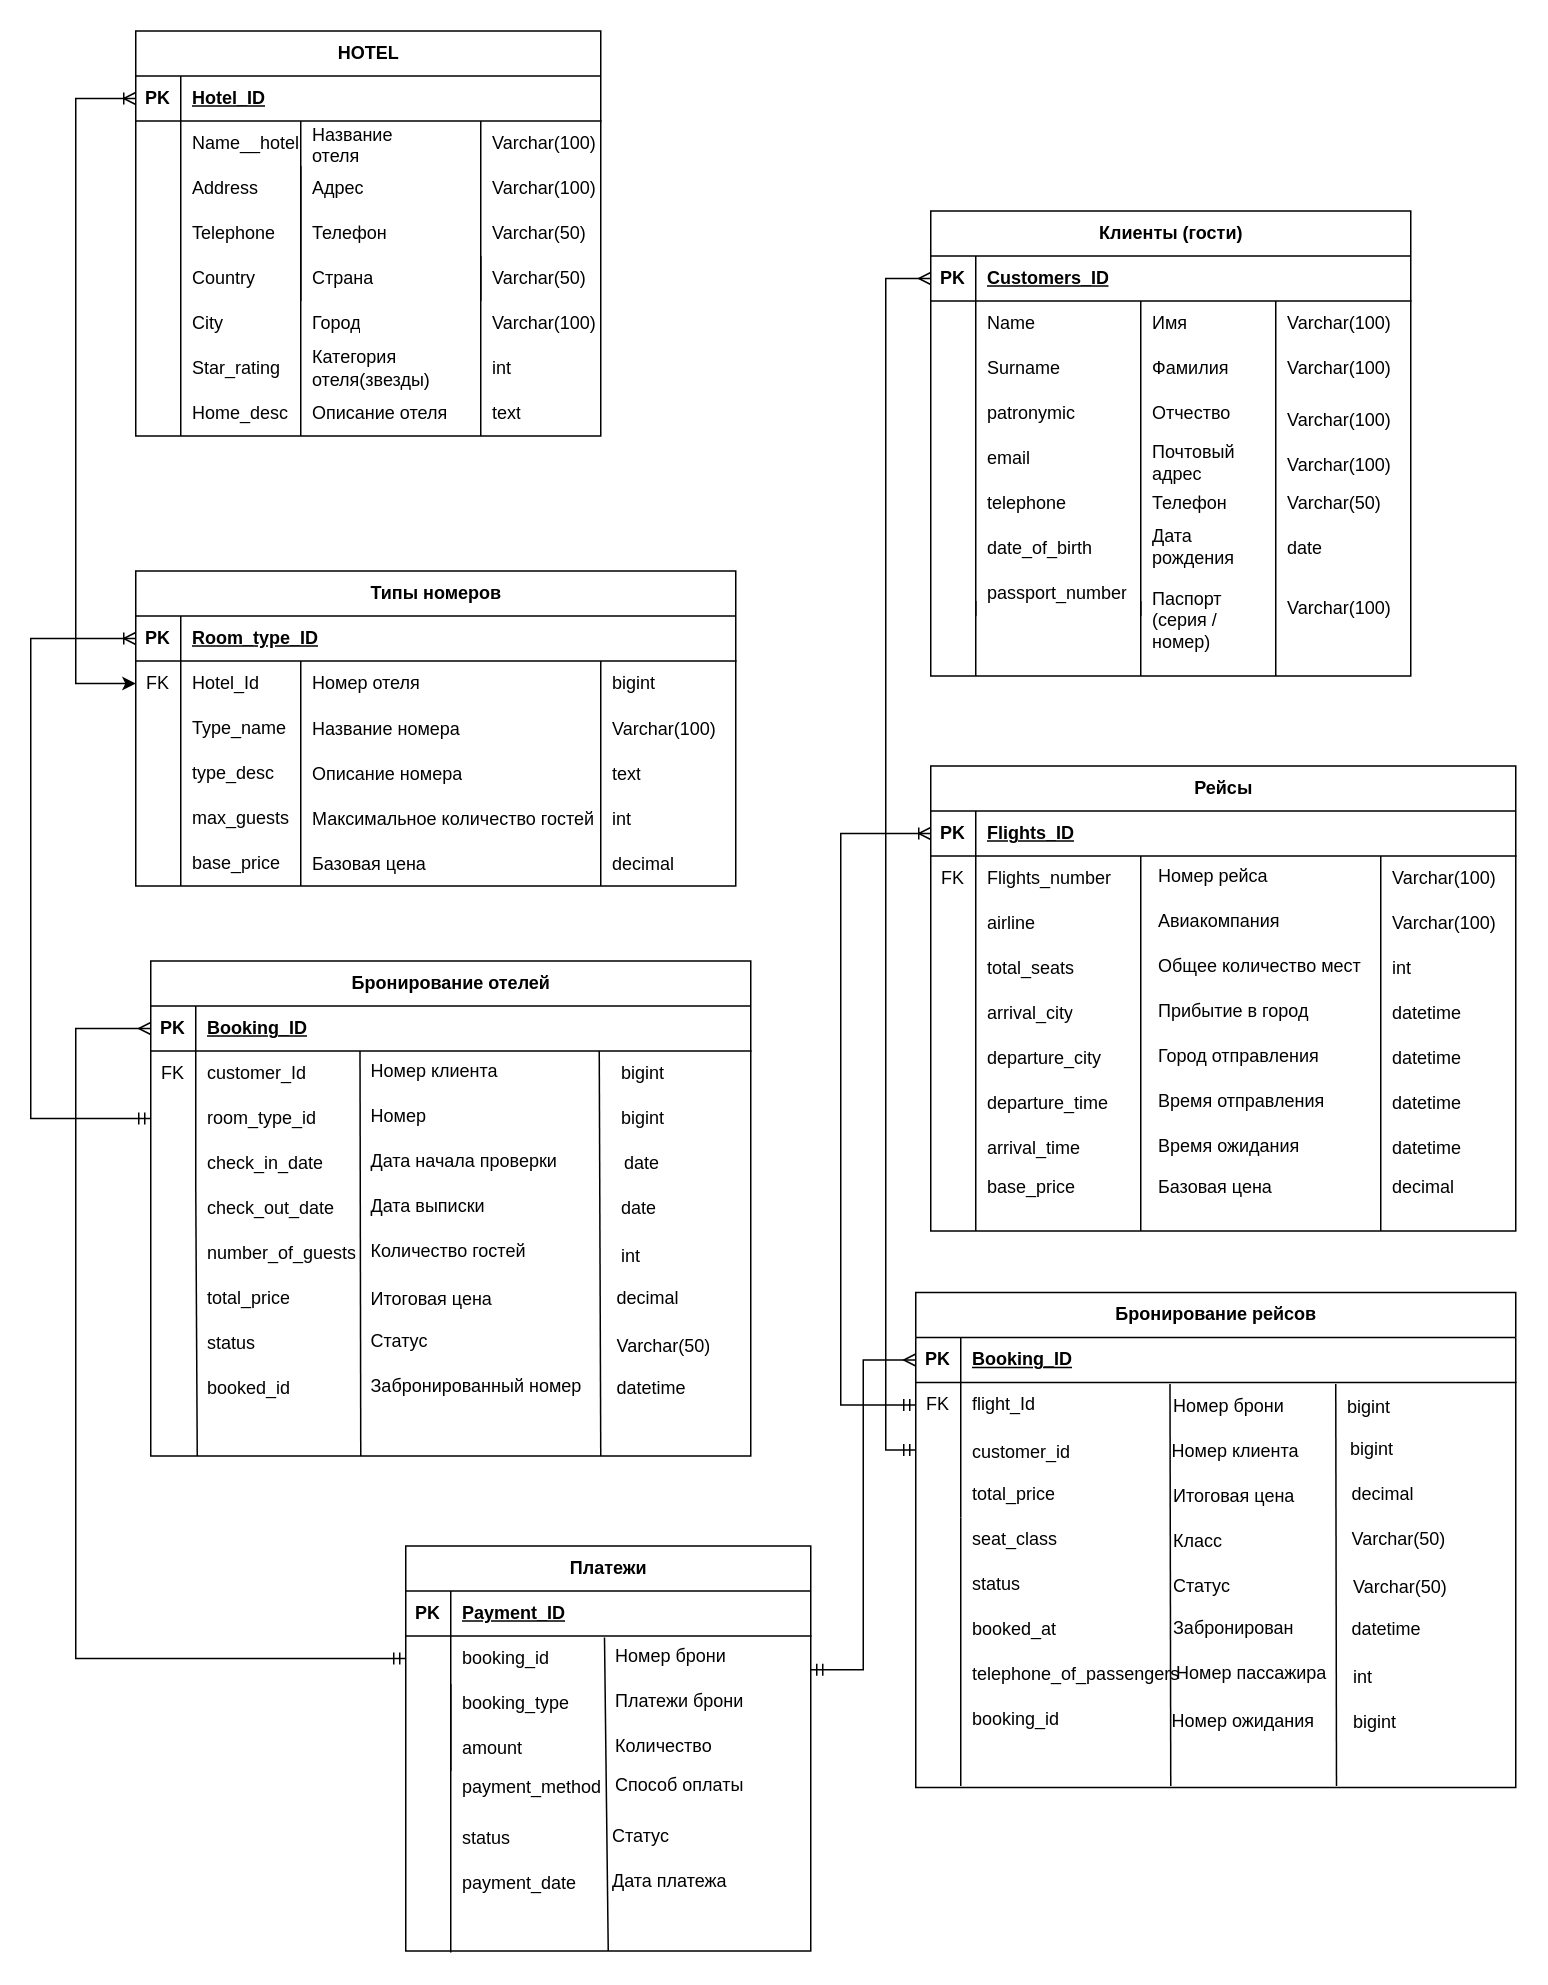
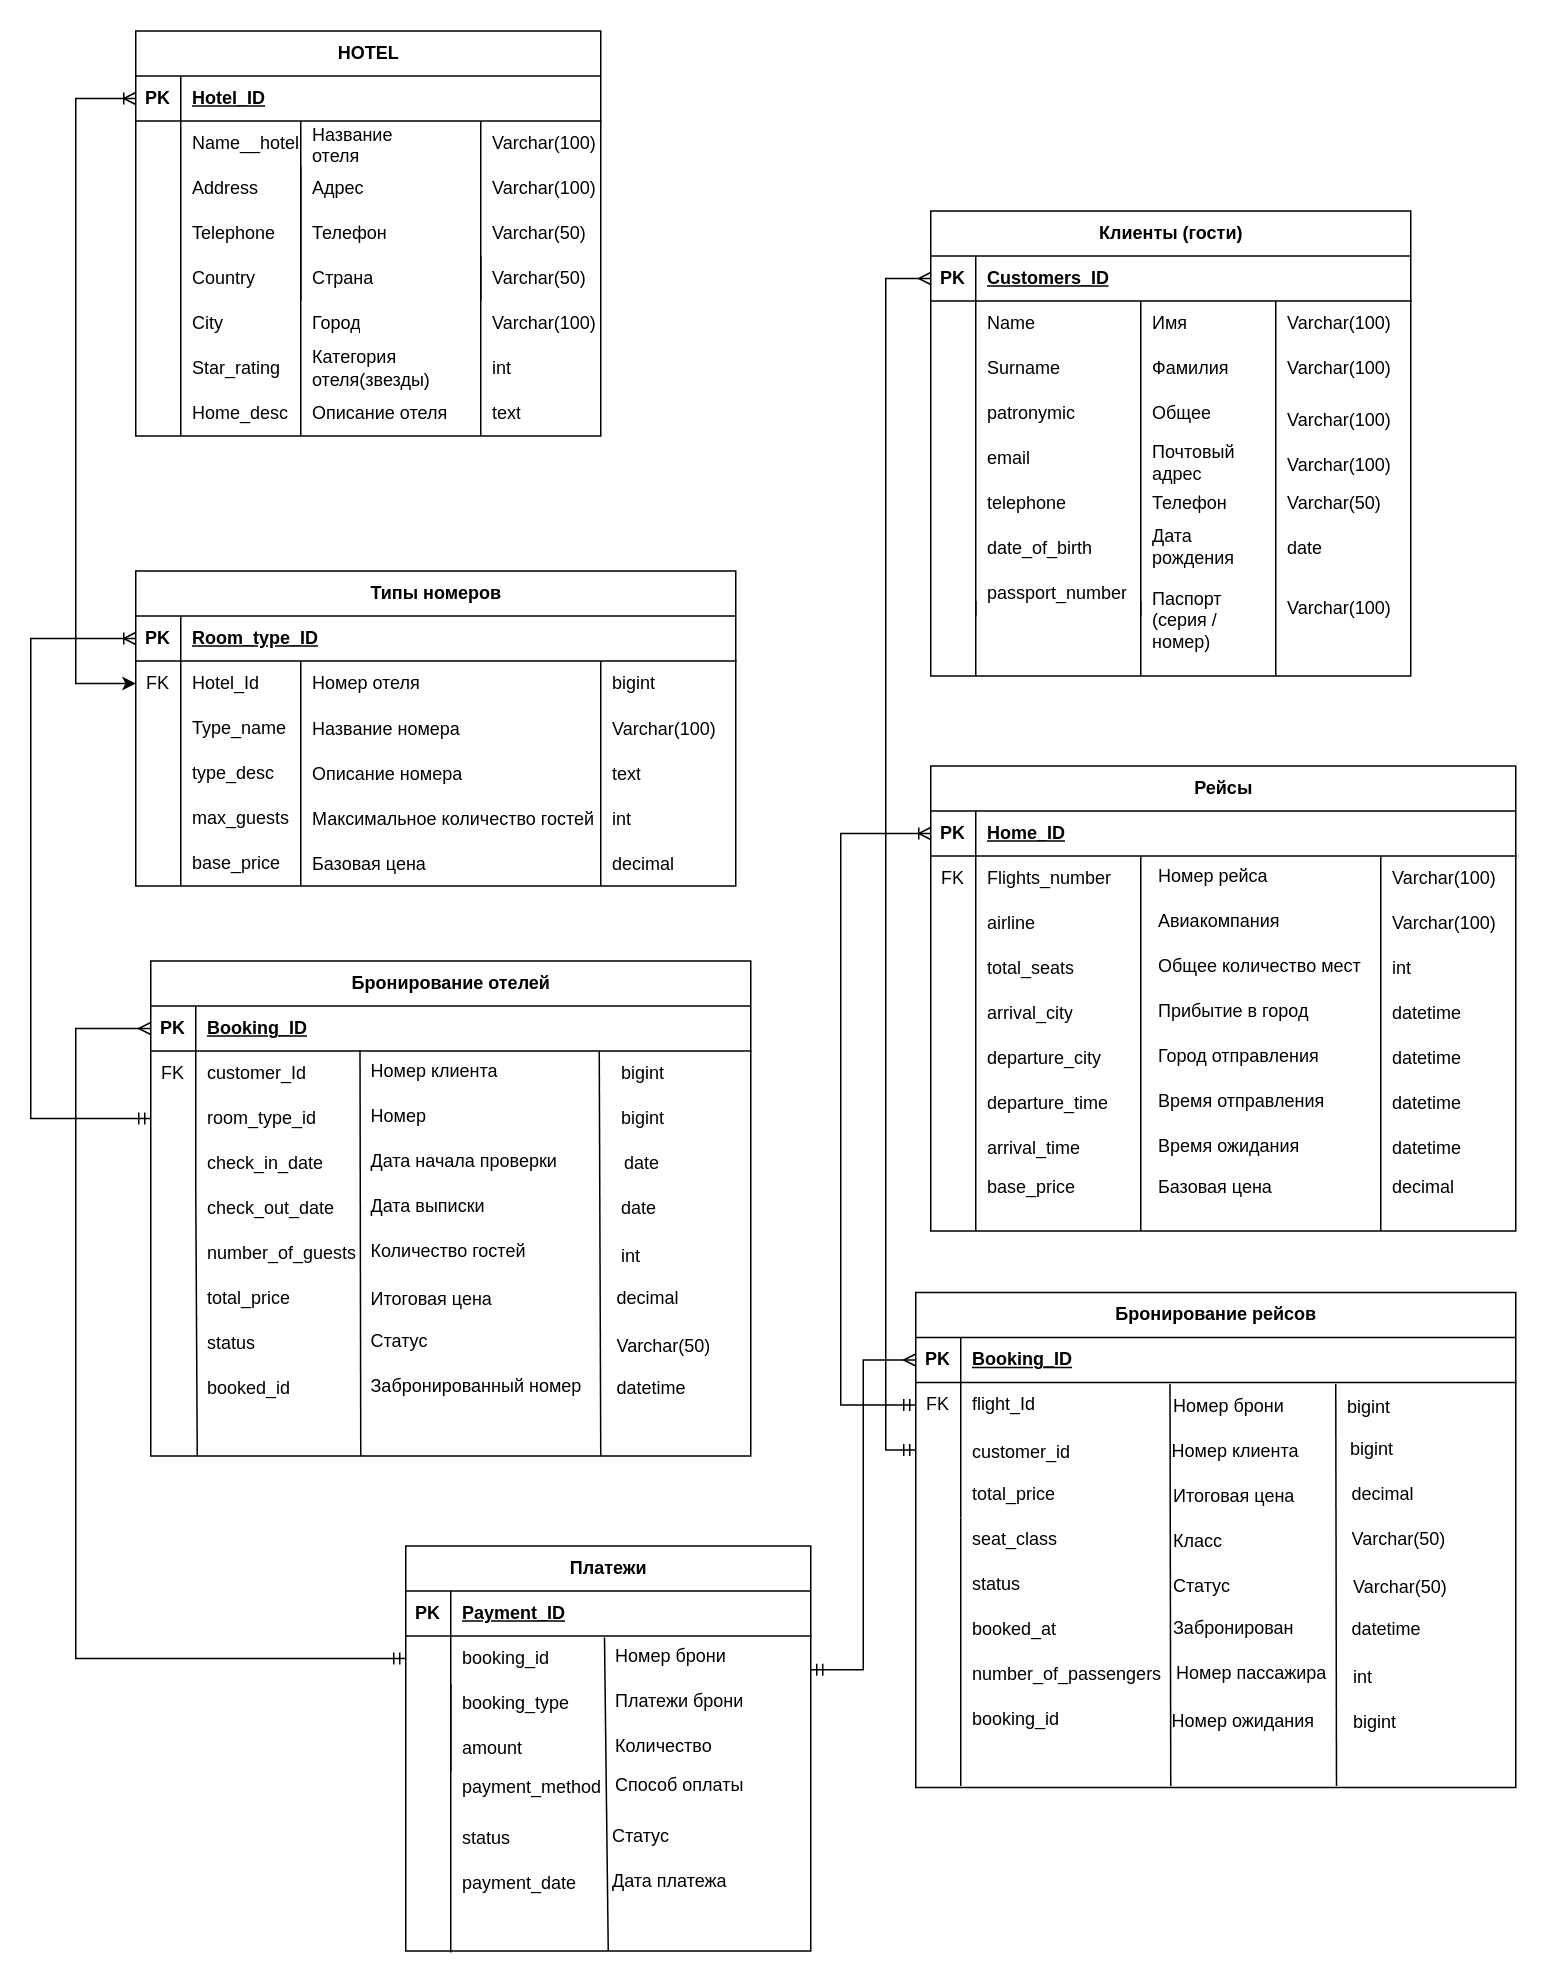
(1193, 413) -> (1178, 413)
(1033, 833) -> (1023, 833)
(1086, 1675) -> (1074, 1675)
